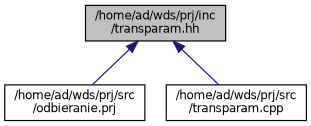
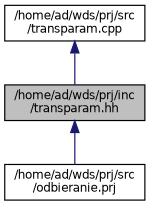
(200, 67) -> (75, 69)
